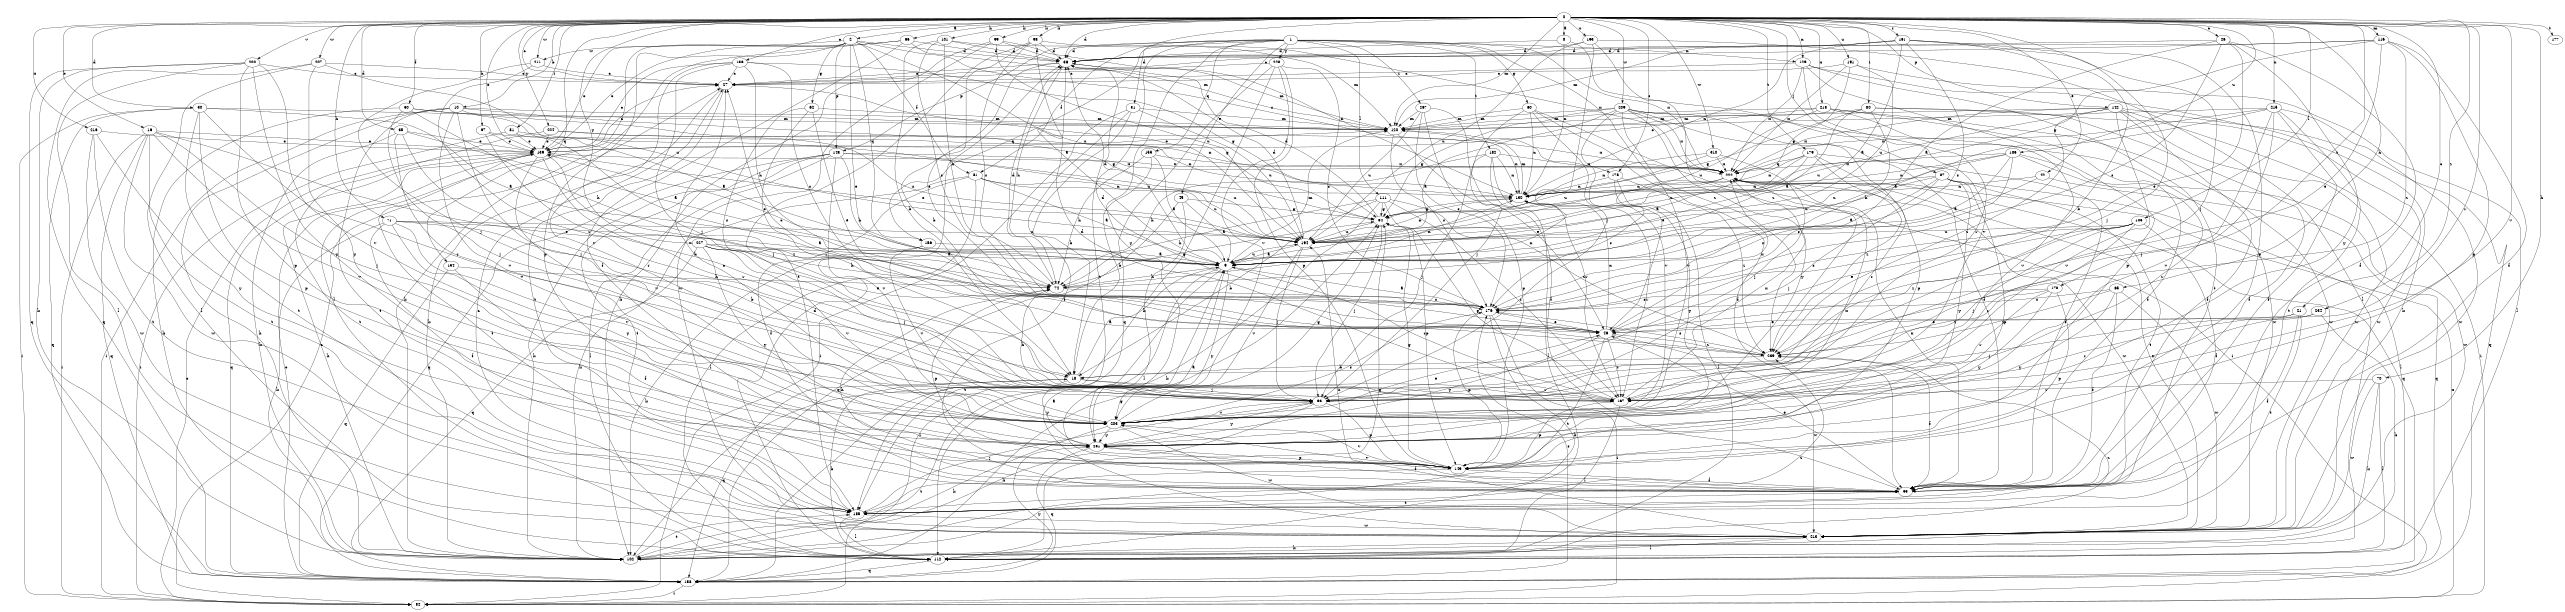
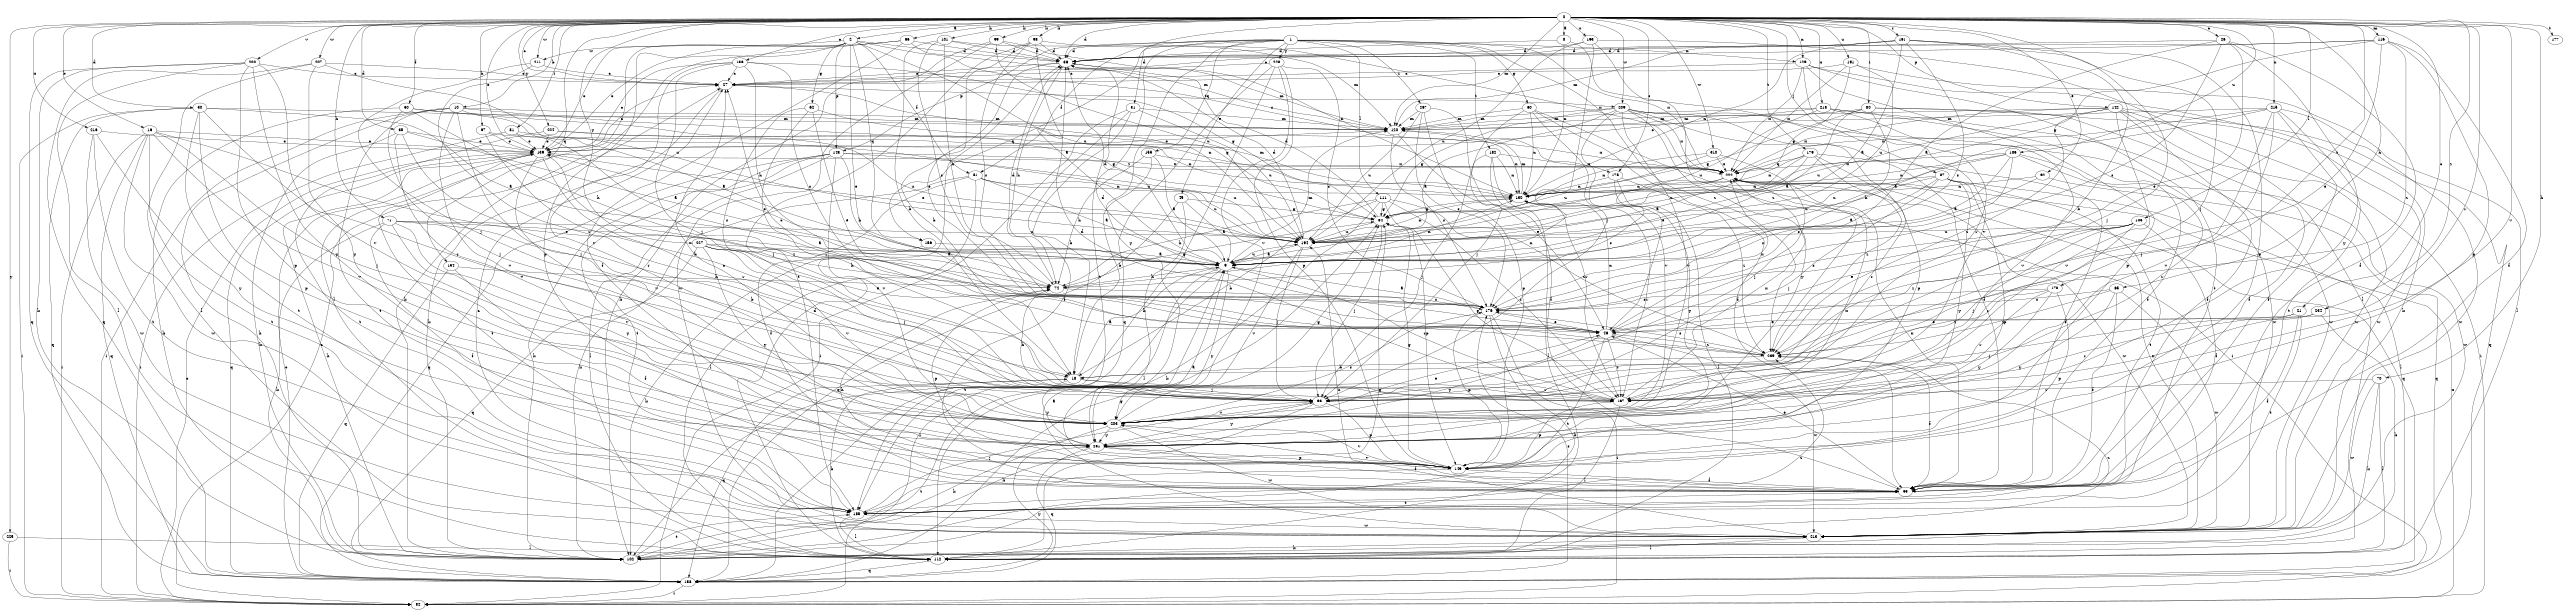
(1087, 120) -> (1131, 140)
(1129, 164) -> (1129, 164)
(2043, 175) -> (2043, 175)
(1245, 182) -> none
(552, 353) -> (1172, 98)
(950, 370) -> none
none -> (10, 537)
